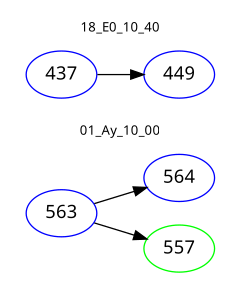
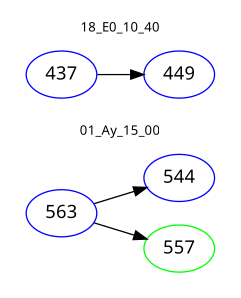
(120, 131) -> (120, 131)
(179, 178) -> (179, 178)
